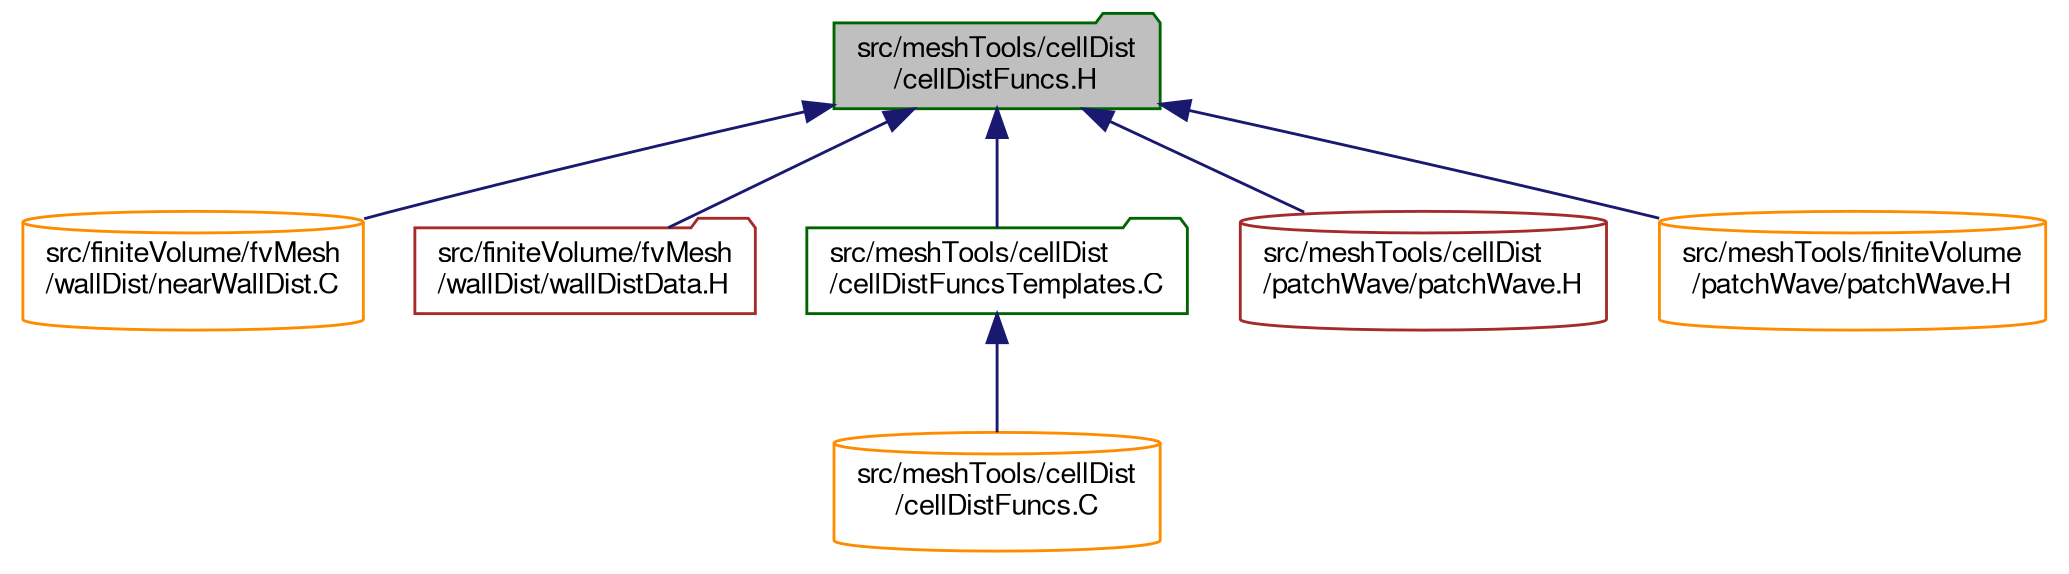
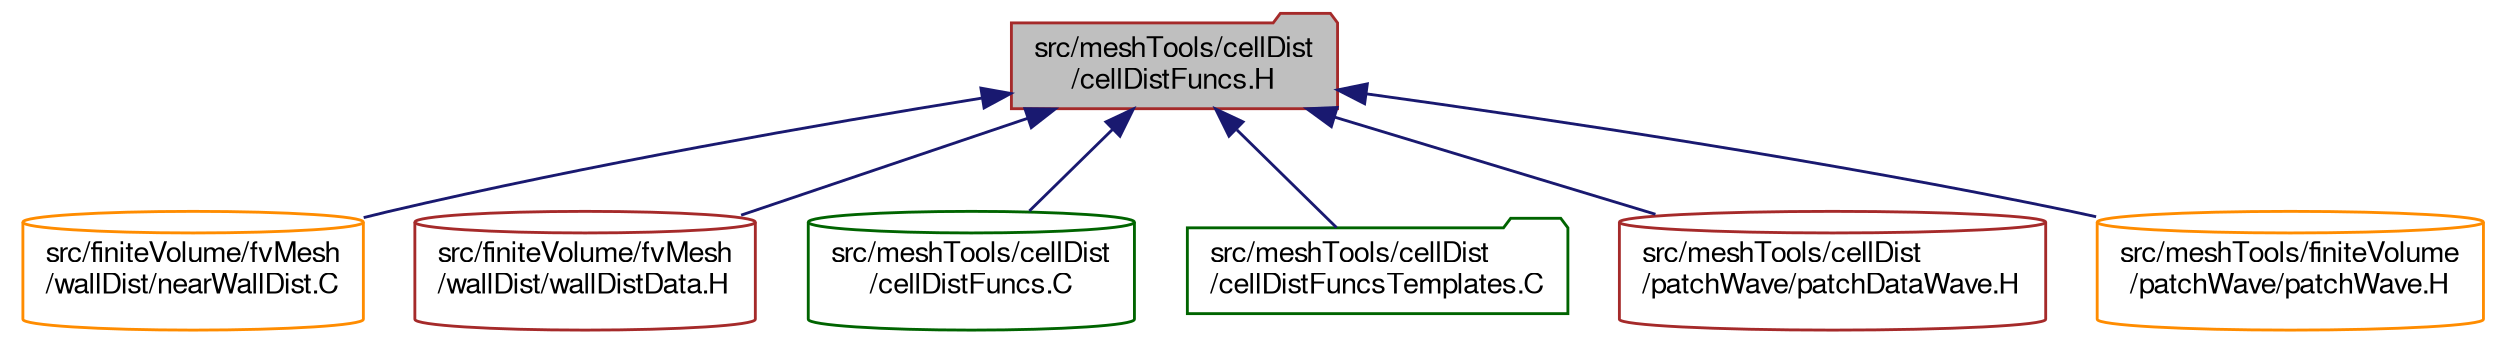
(997, 66) -> (1174, 66)
(585, 271) -> (585, 271)
(1423, 271) -> (1833, 271)
(997, 388) -> (1071, 170)
(997, 492) -> (971, 271)
